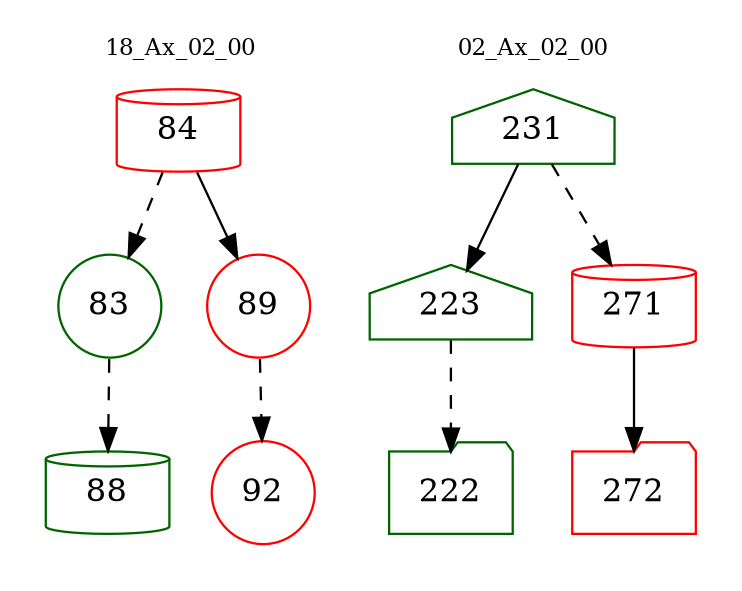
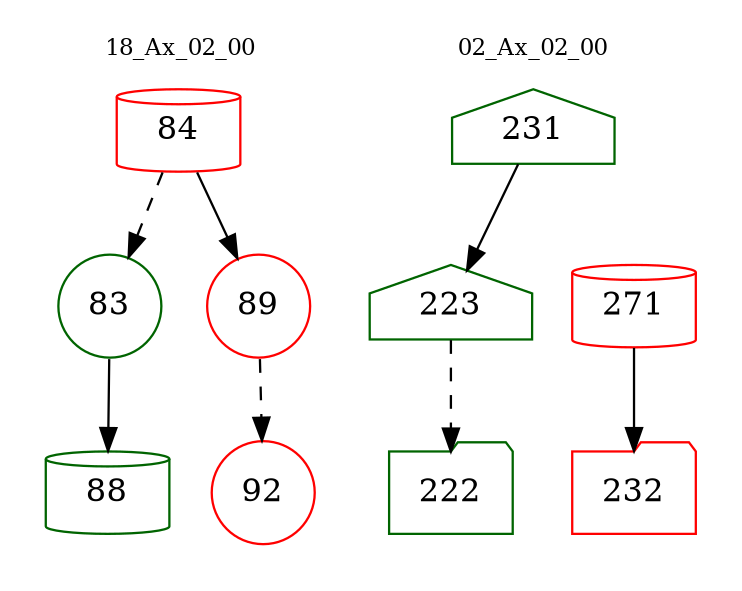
(576, 205) -> none
(109, 393) -> (109, 393)
(634, 493) -> (634, 493)
